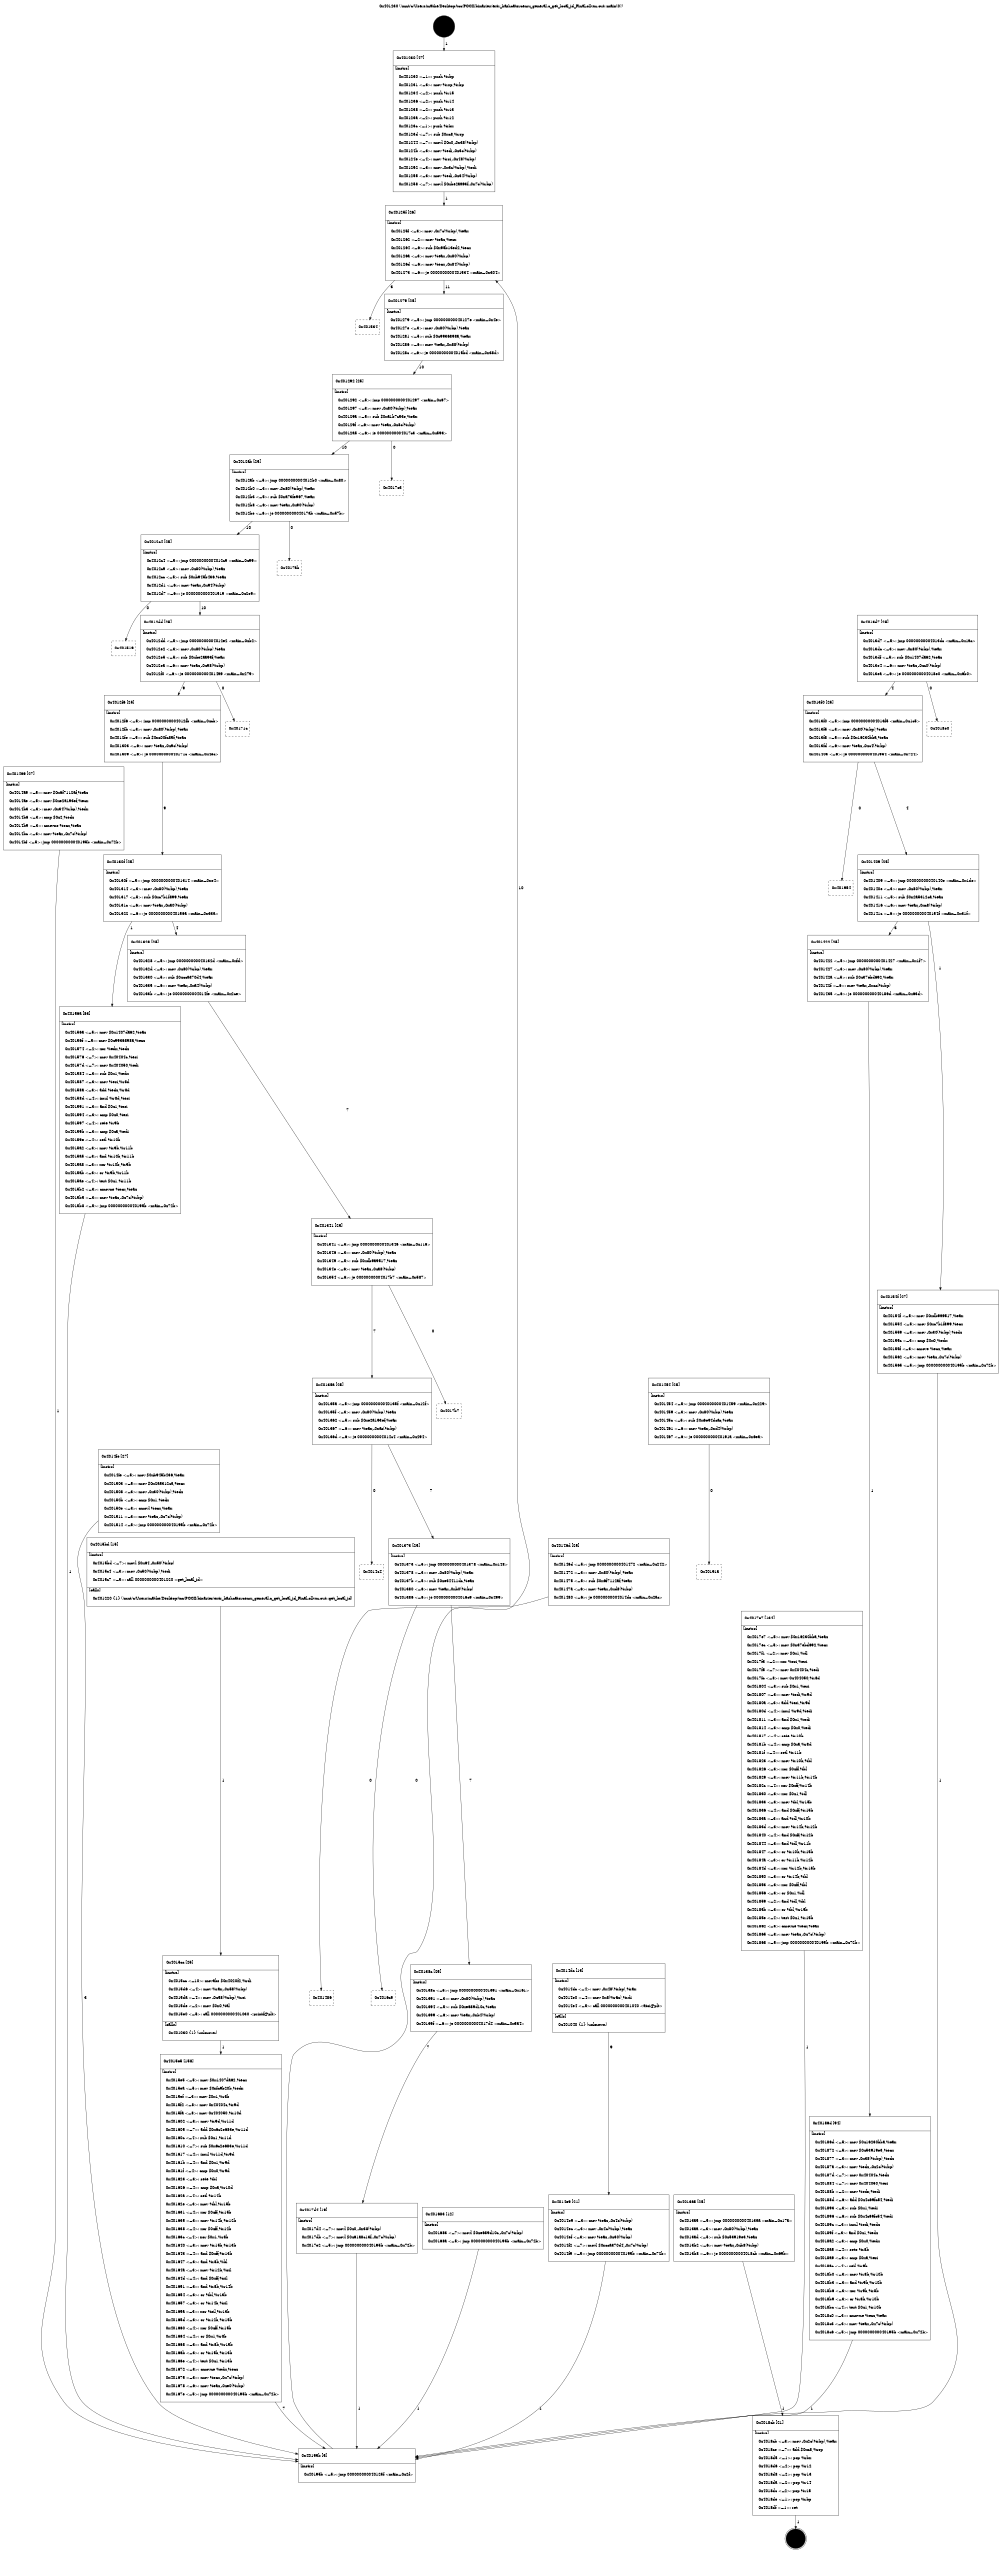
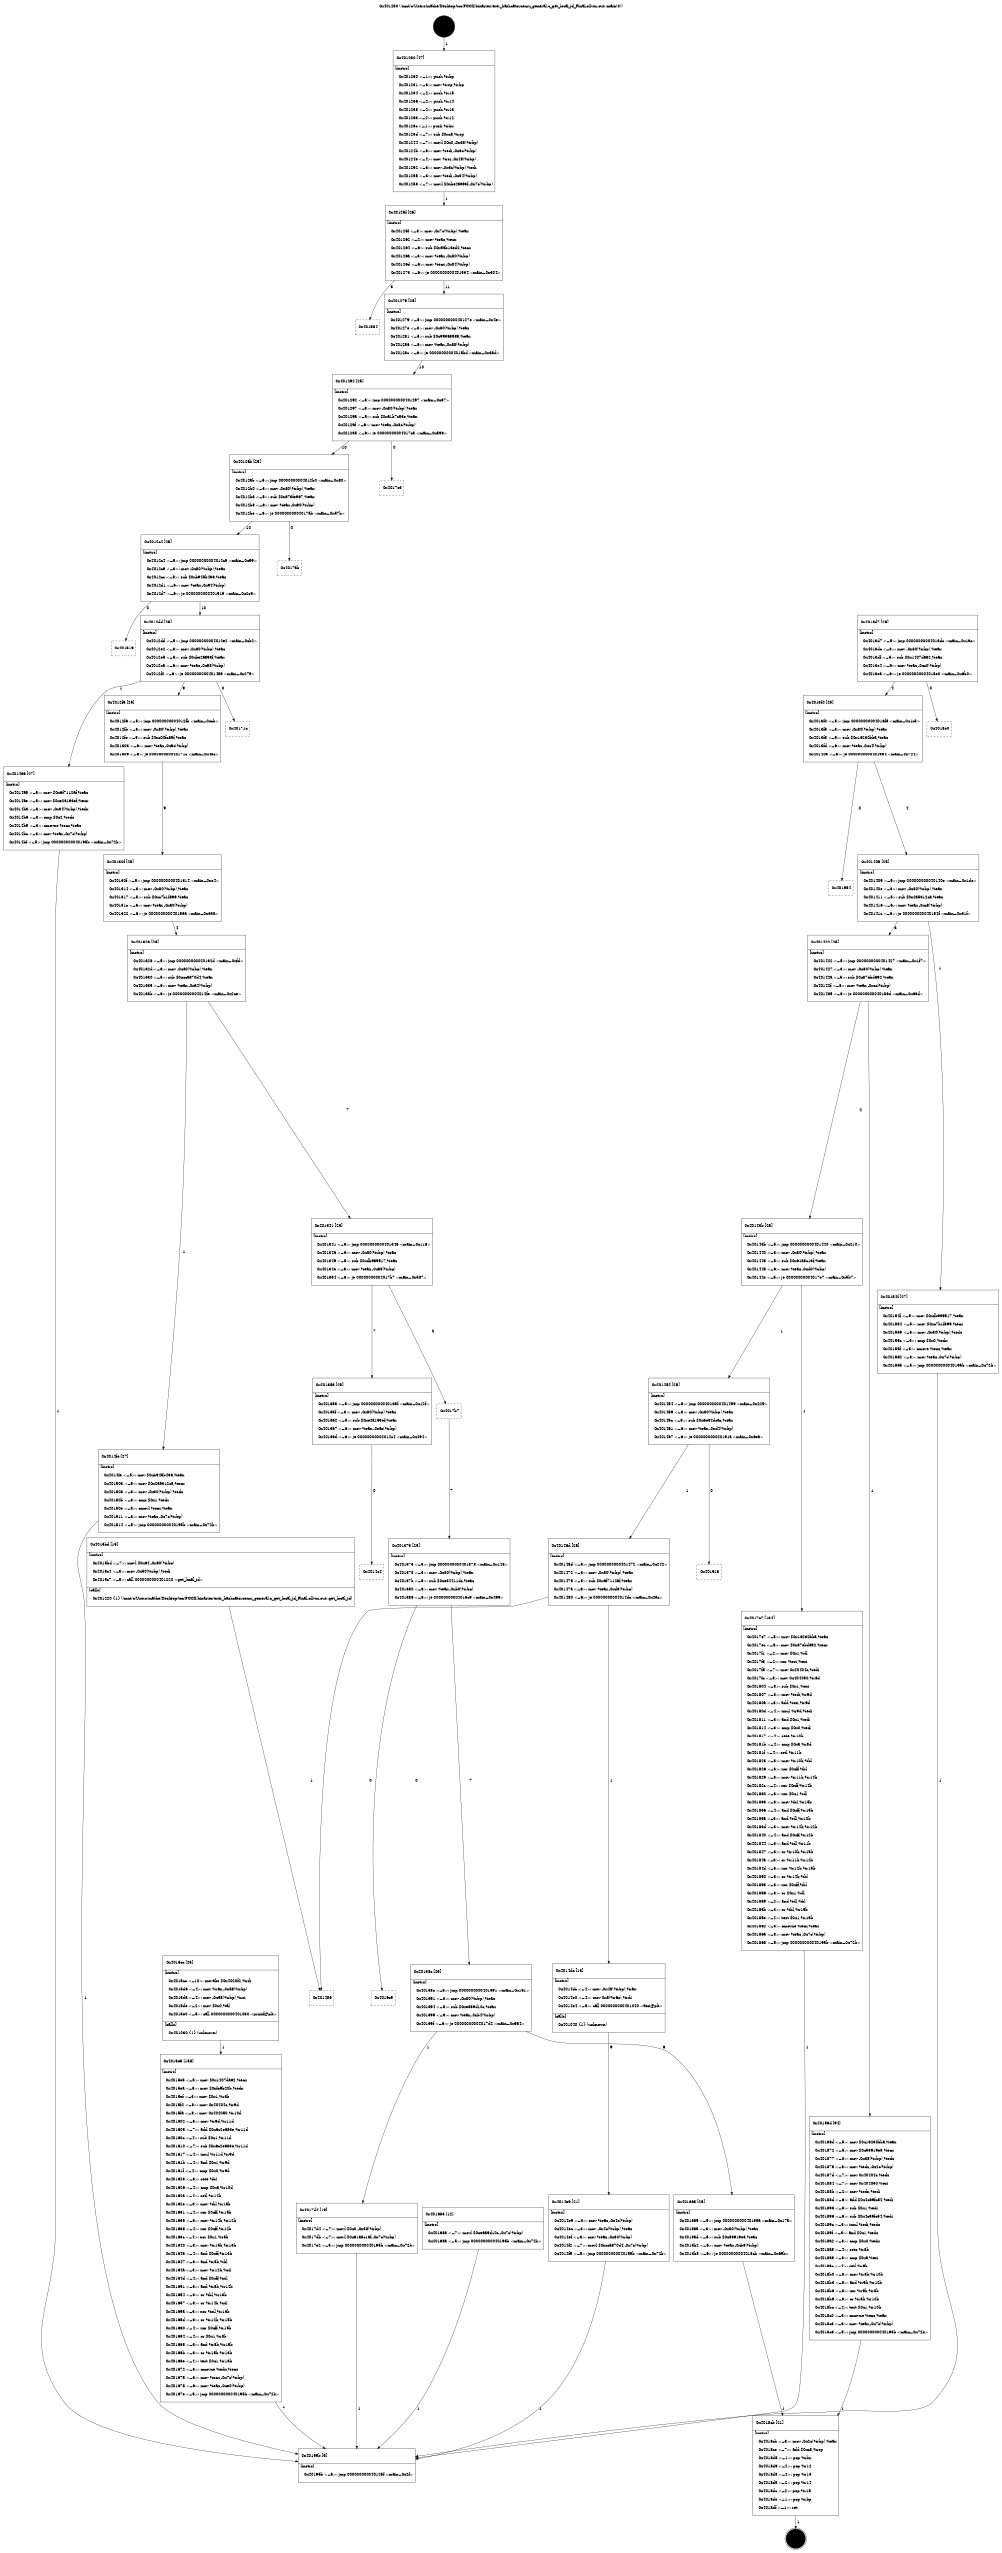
none -> (91, 709)
(120, 1110) -> none
none -> (181, 1225)
none -> (802, 1252)
(517, 1461) -> none
(410, 1490) -> (449, 1477)
none -> (660, 1490)
(221, 1779) -> (274, 1797)
none -> (609, 1783)
(85, 1998) -> (85, 1998)
(427, 2047) -> (427, 2047)
none -> (673, 2056)
(655, 2426) -> (852, 2377)
